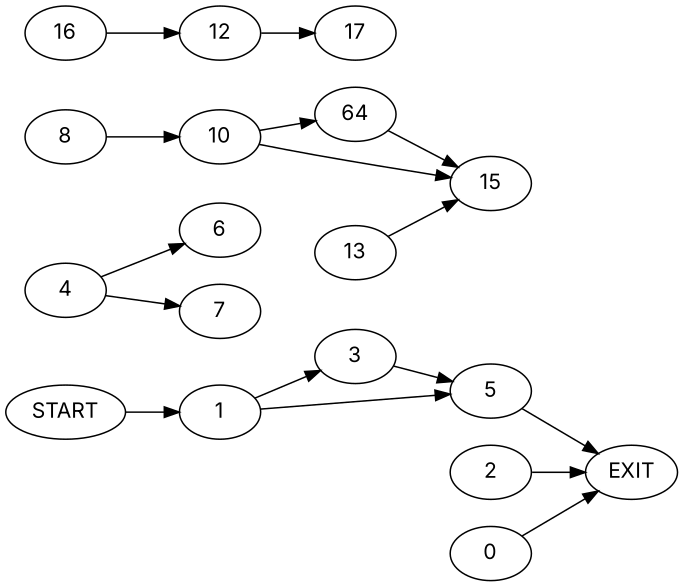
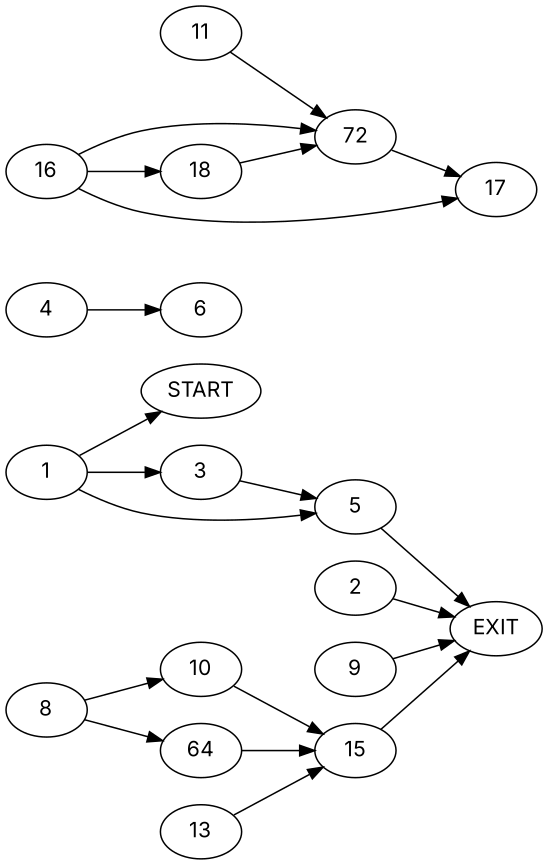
none -> (201, 33)
(220, 33) -> (355, 137)
(280, 127) -> (116, 728)
none -> (201, 171)
none -> (259, 222)
(220, 311) -> none
(145, 412) -> (114, 437)
(491, 554) -> (355, 669)
none -> (420, 695)
